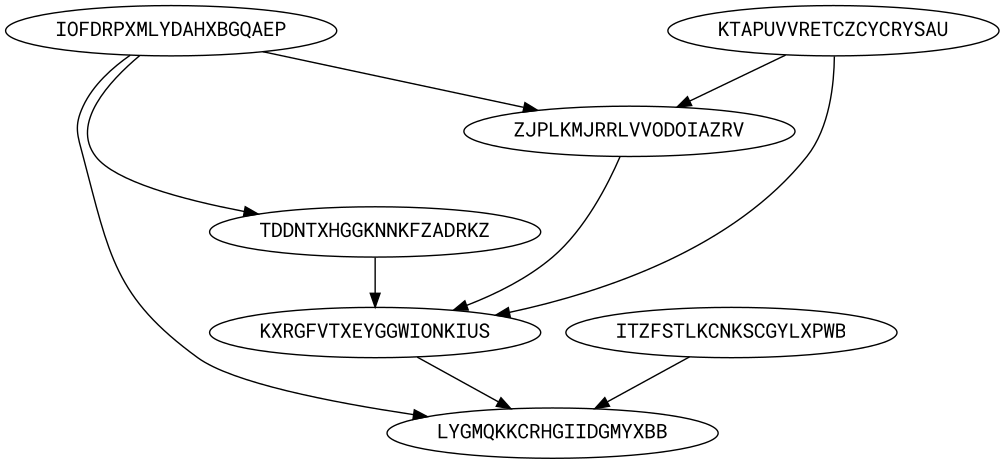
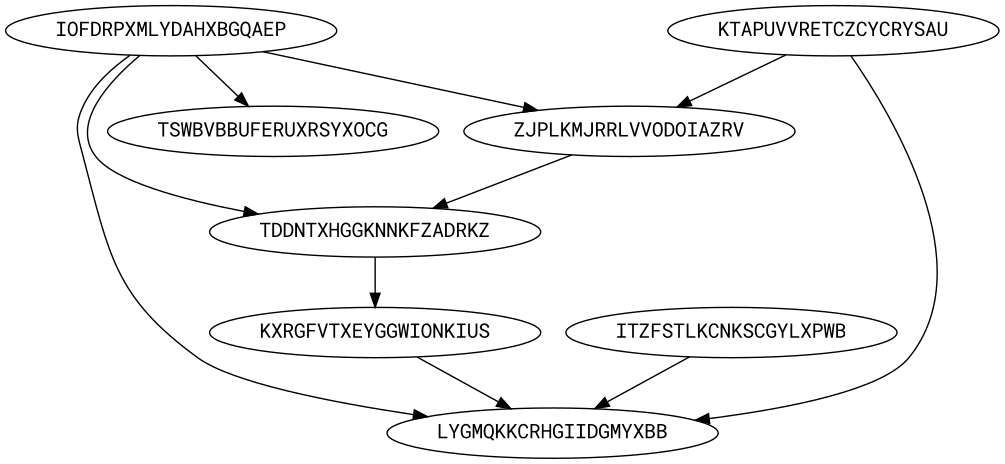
none -> (273, 131)
(718, 233) -> (932, 305)
(561, 249) -> (509, 179)
